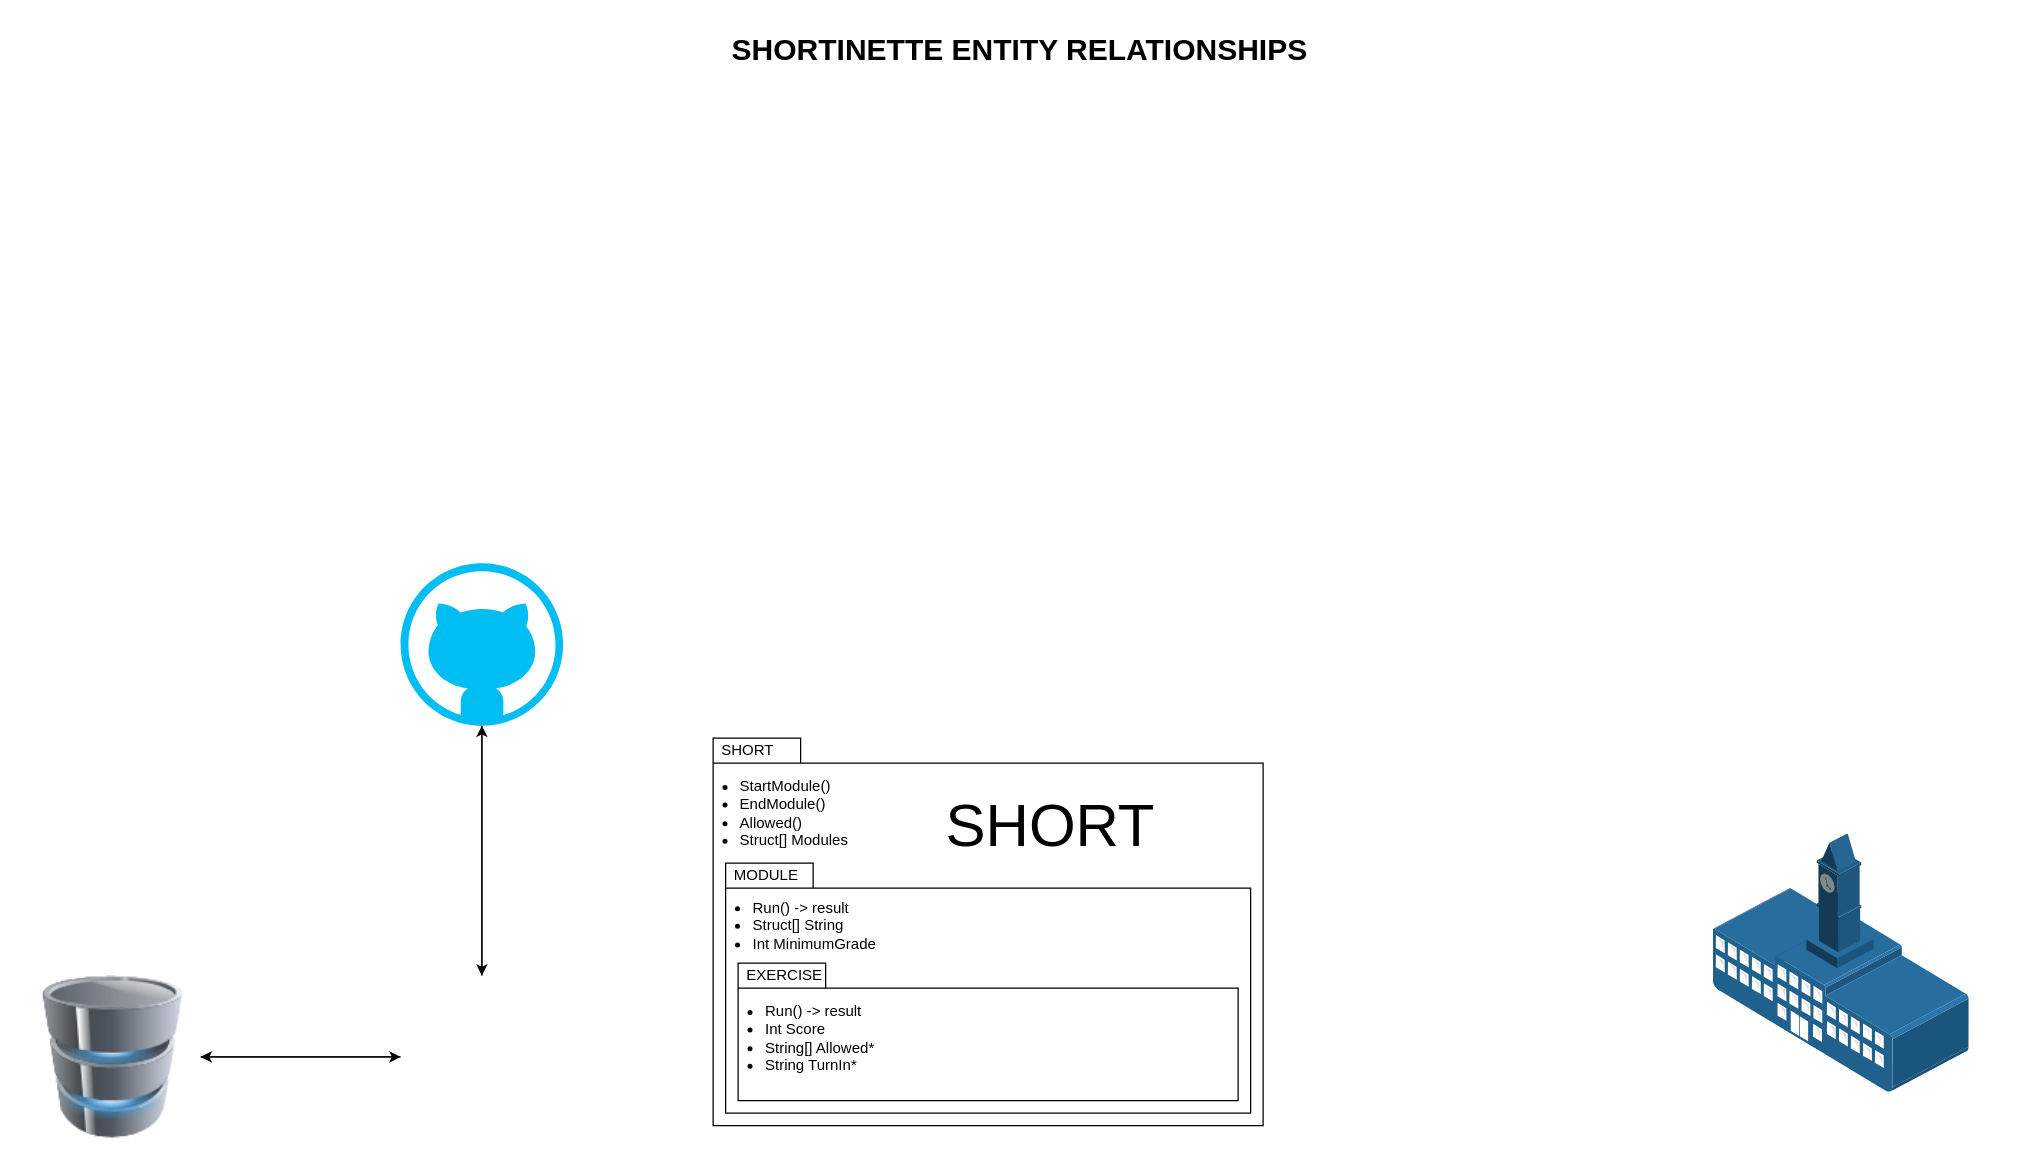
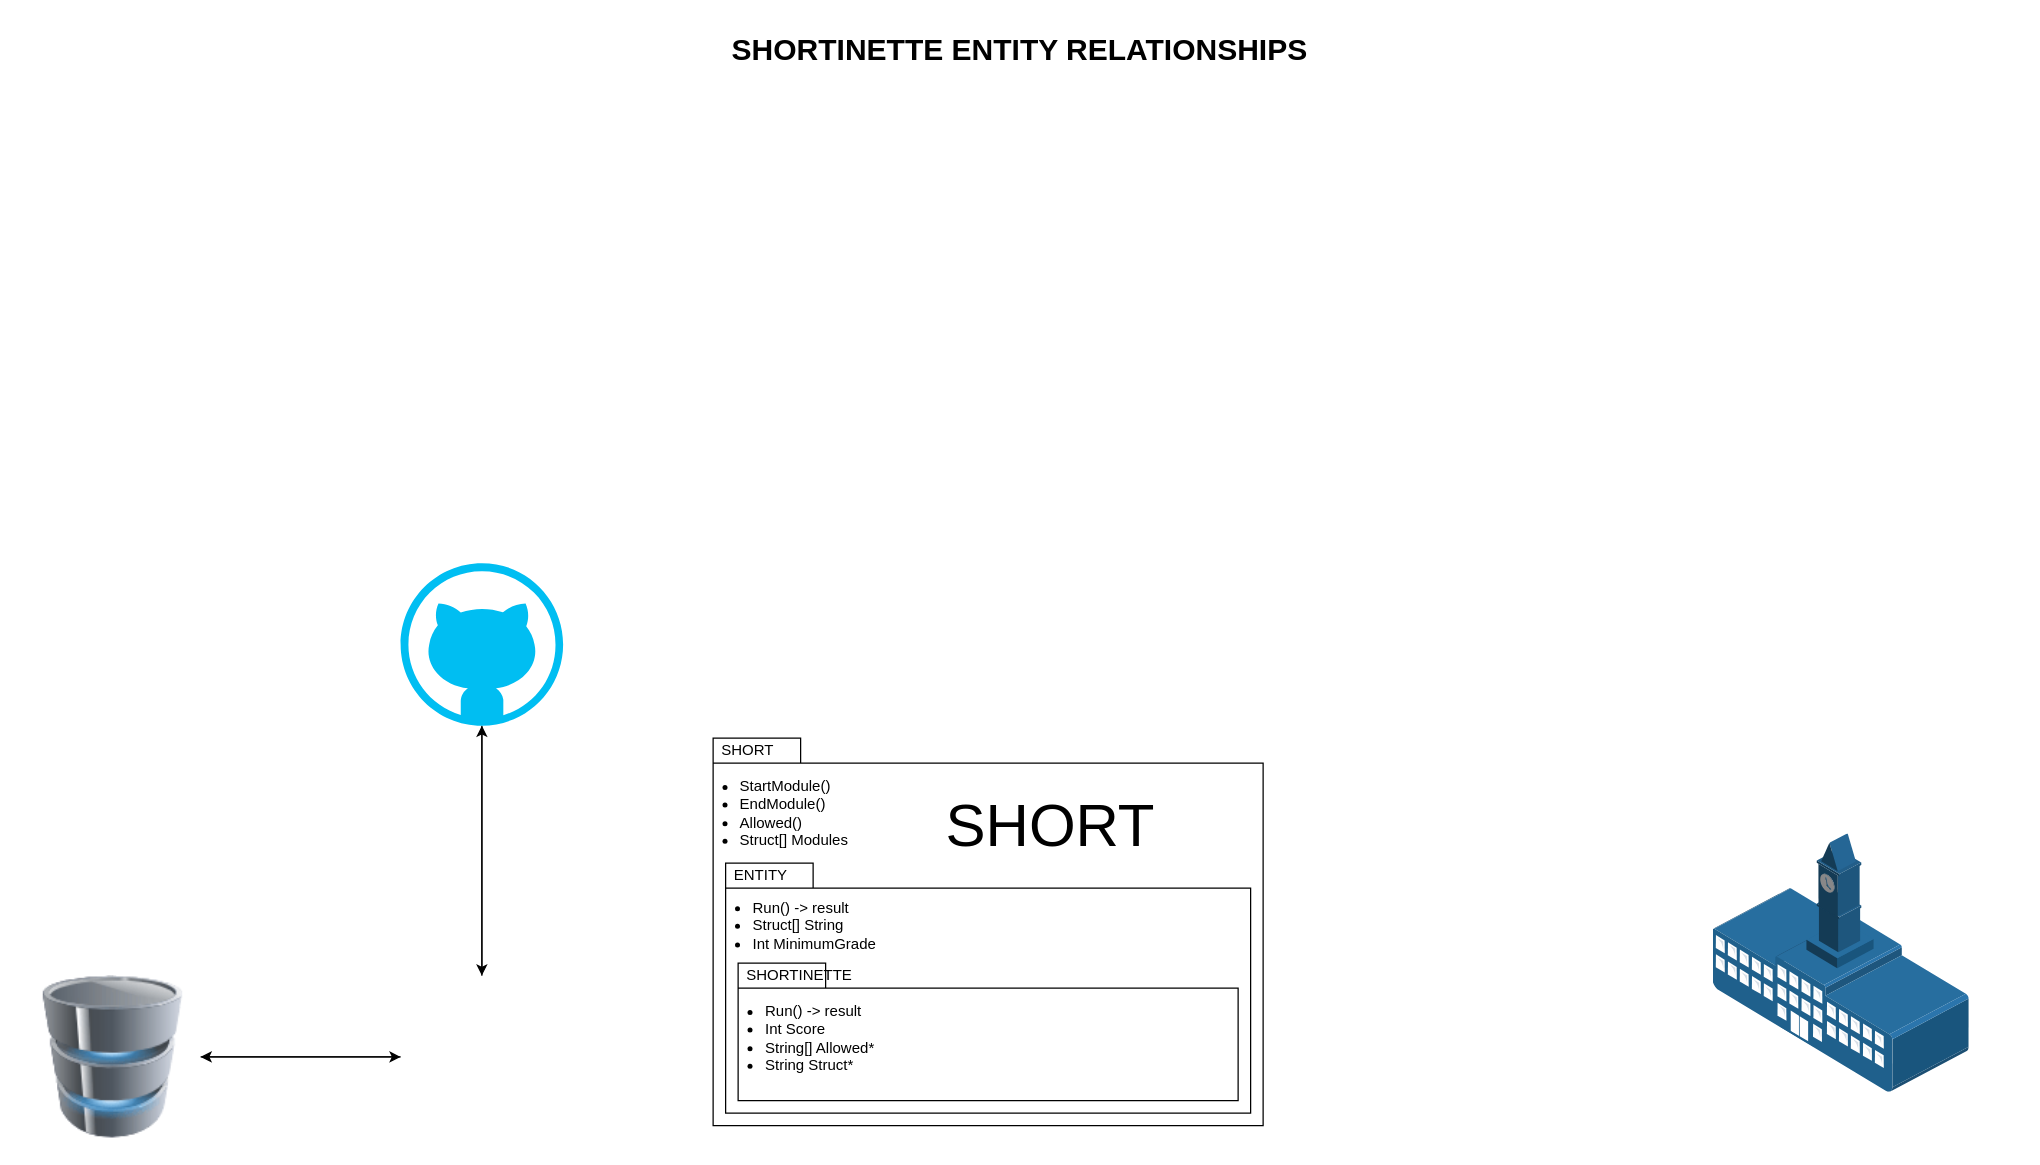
(760, 876) -> (760, 876)
(780, 976) -> (793, 976)
(779, 1038) -> (779, 1038)
